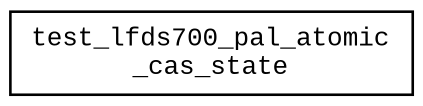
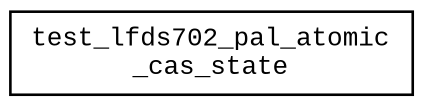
(212, 53) -> (212, 53)
